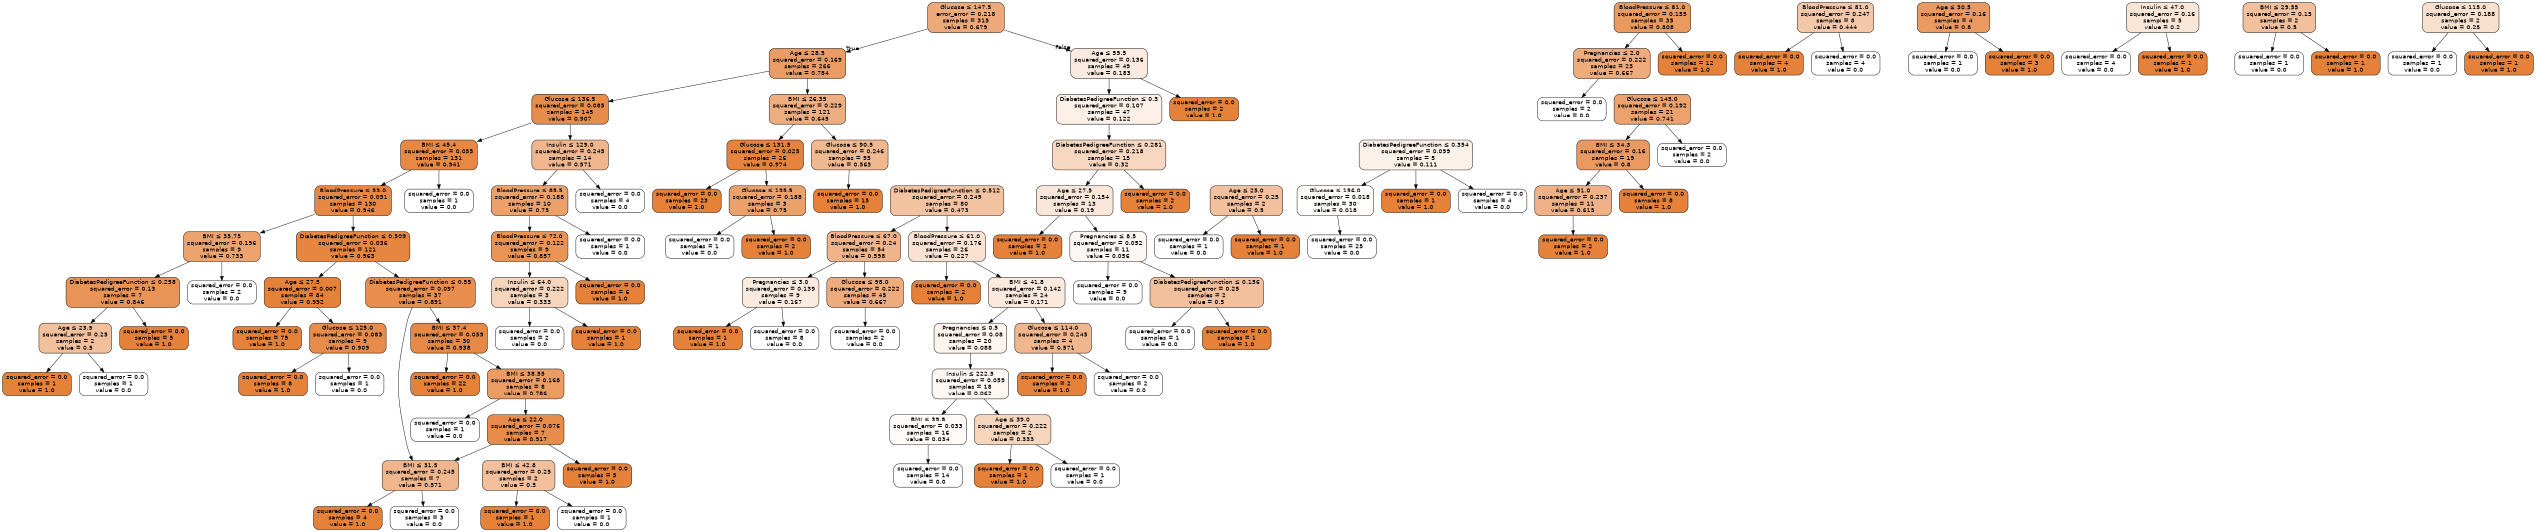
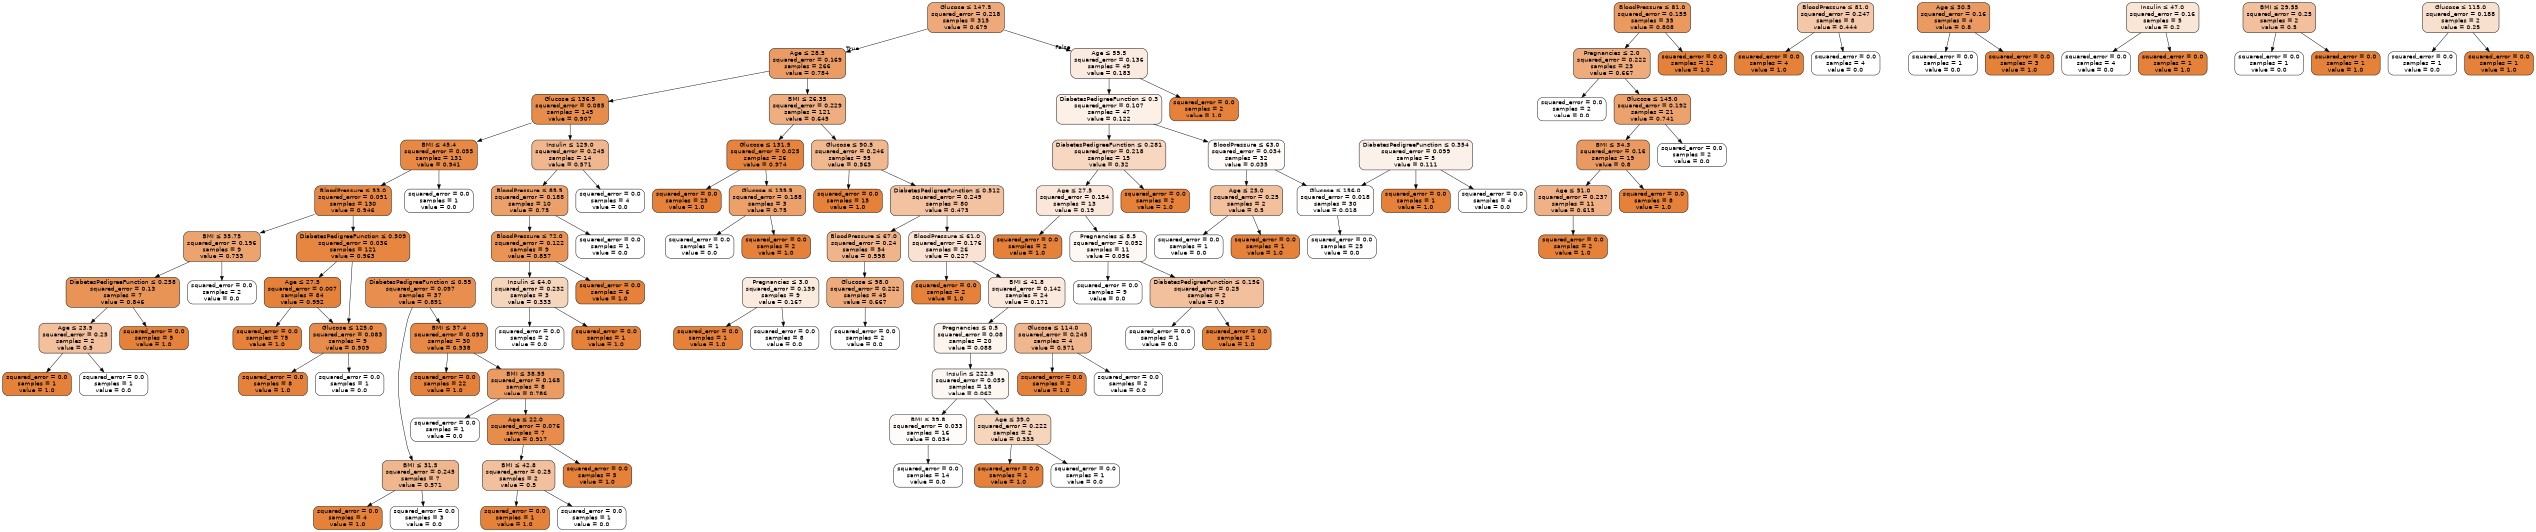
(966, 14) -> (966, 14)
(2279, 14) -> (2279, 14)
none -> (1631, 85)
none -> (1246, 155)
none -> (896, 177)
(385, 268) -> (351, 290)
(824, 268) -> none
(530, 289) -> (530, 289)
(1039, 313) -> none
(475, 452) -> (523, 450)
